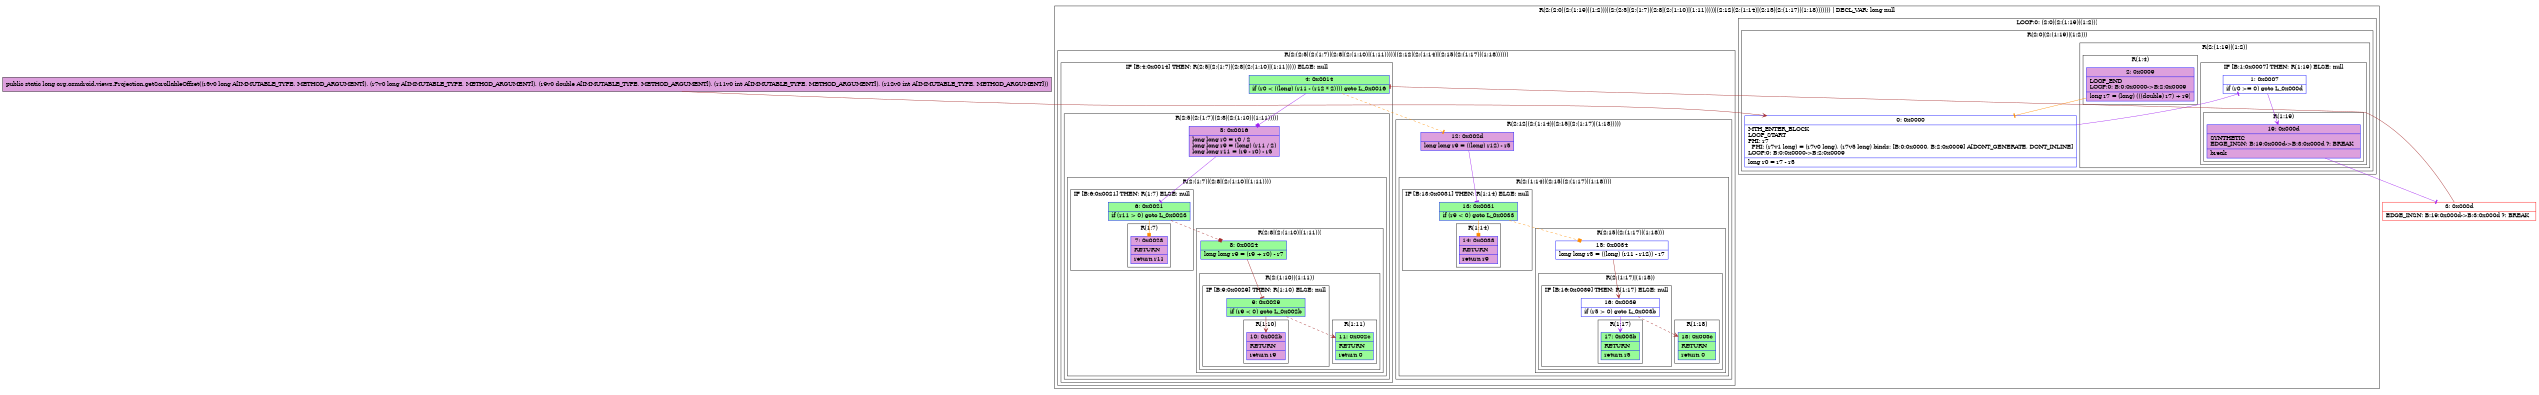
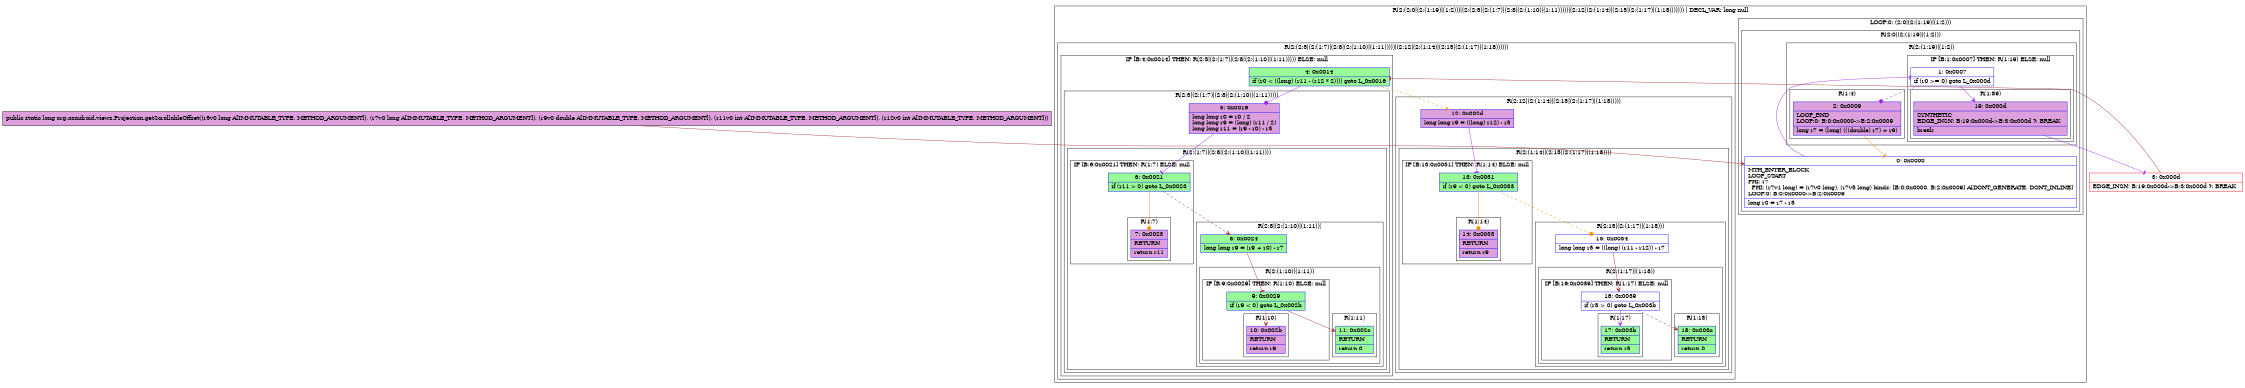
none -> (1901, 93)
(2284, 117) -> (1990, 94)
(1190, 228) -> (1196, 213)
(1309, 326) -> (1309, 320)
